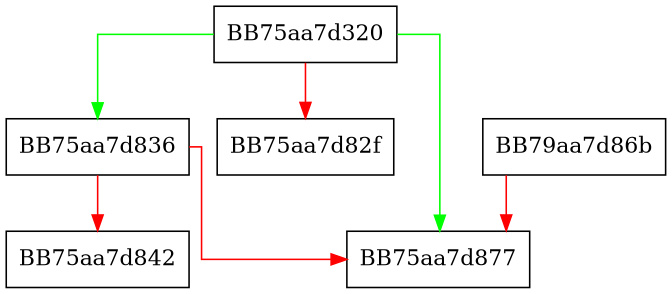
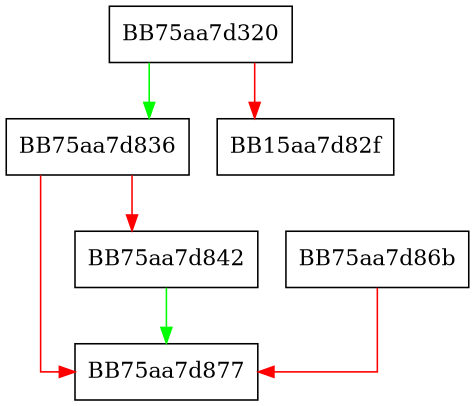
(440, 104) -> (166, 308)
(305, 147) -> (305, 147)
(574, 147) -> (377, 259)
